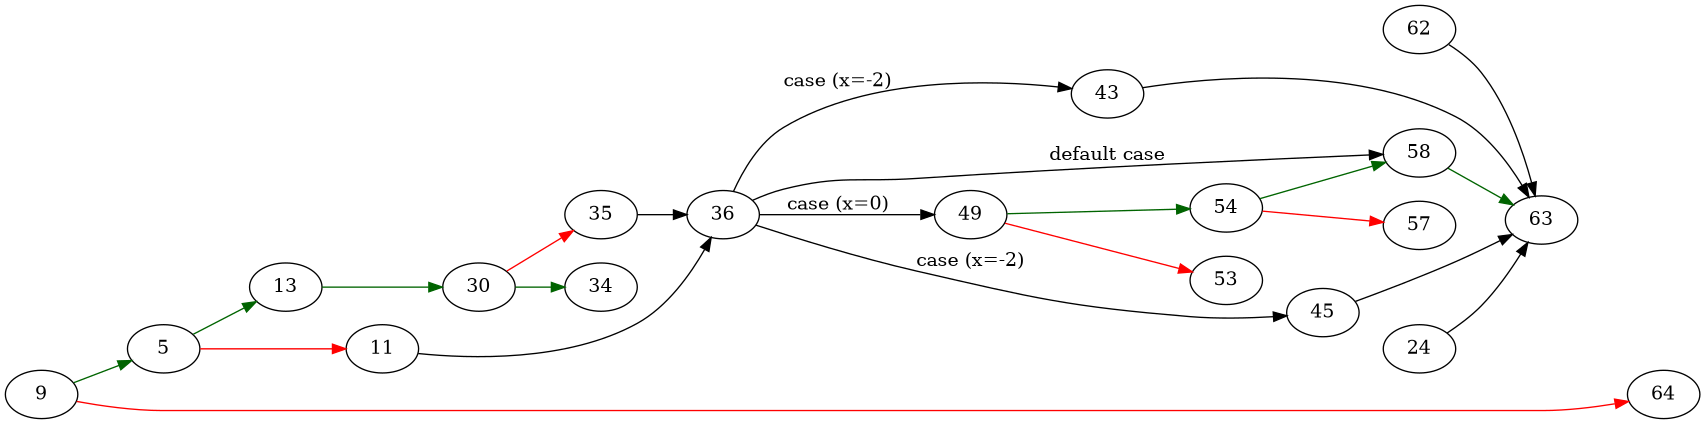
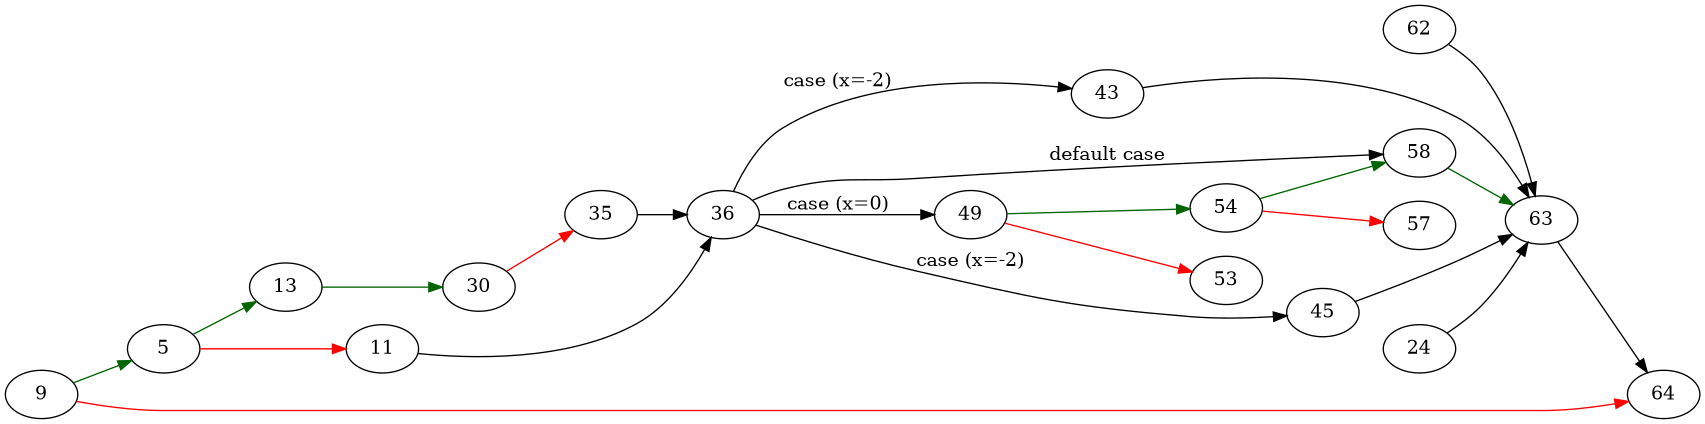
(601, 287) -> none
none -> (1599, 302)
